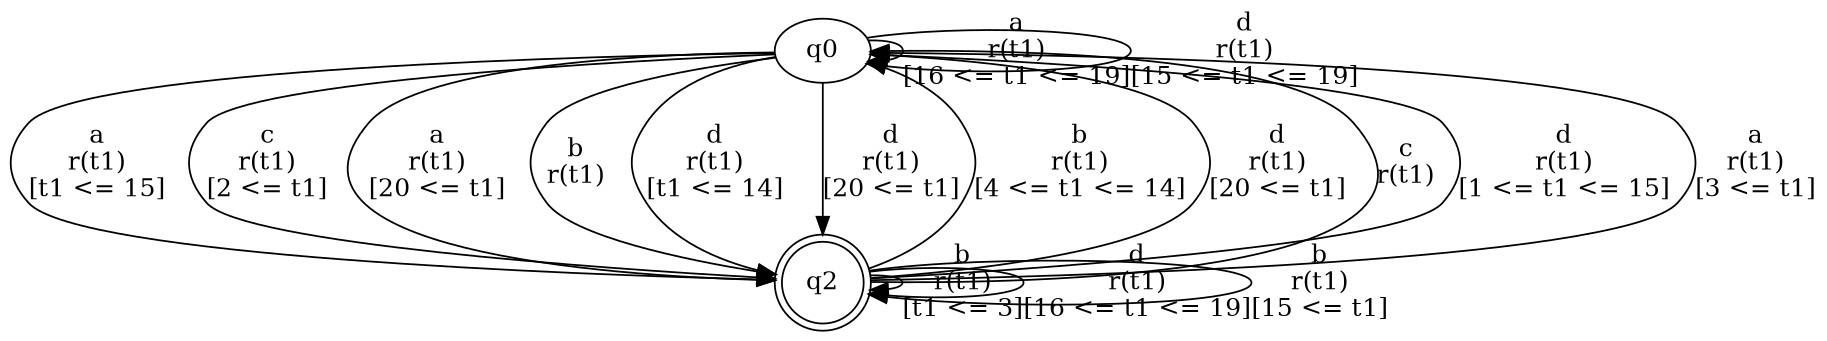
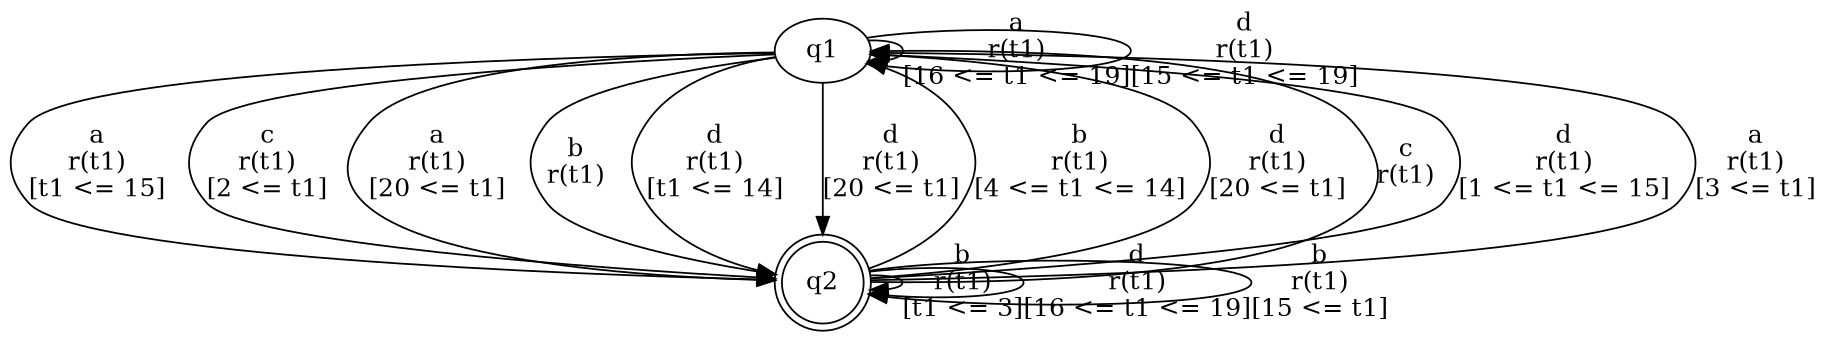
(823, 51) -> (823, 51)
